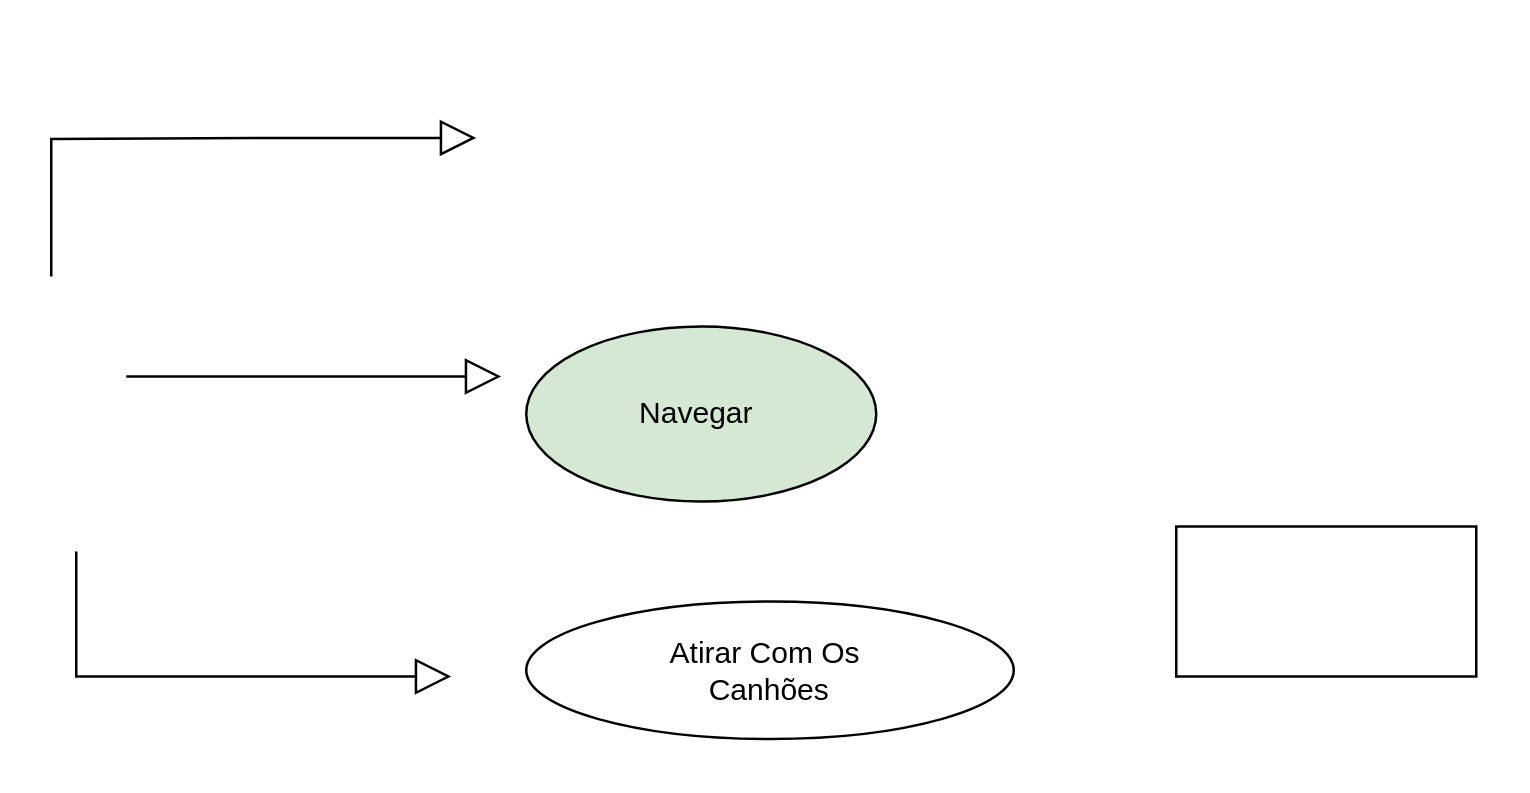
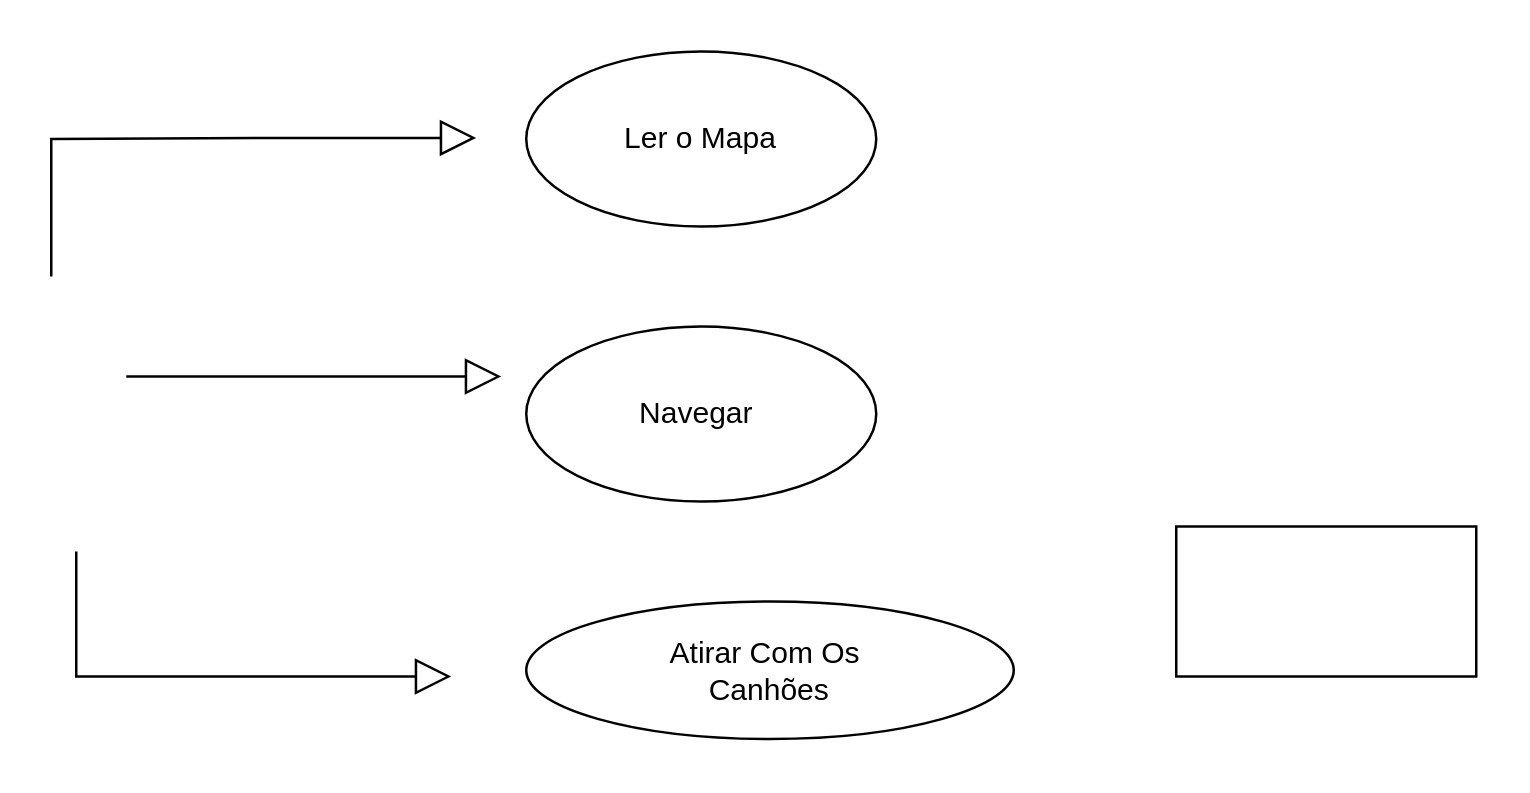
none -> (701, 139)
(701, 414) -> (701, 414)
